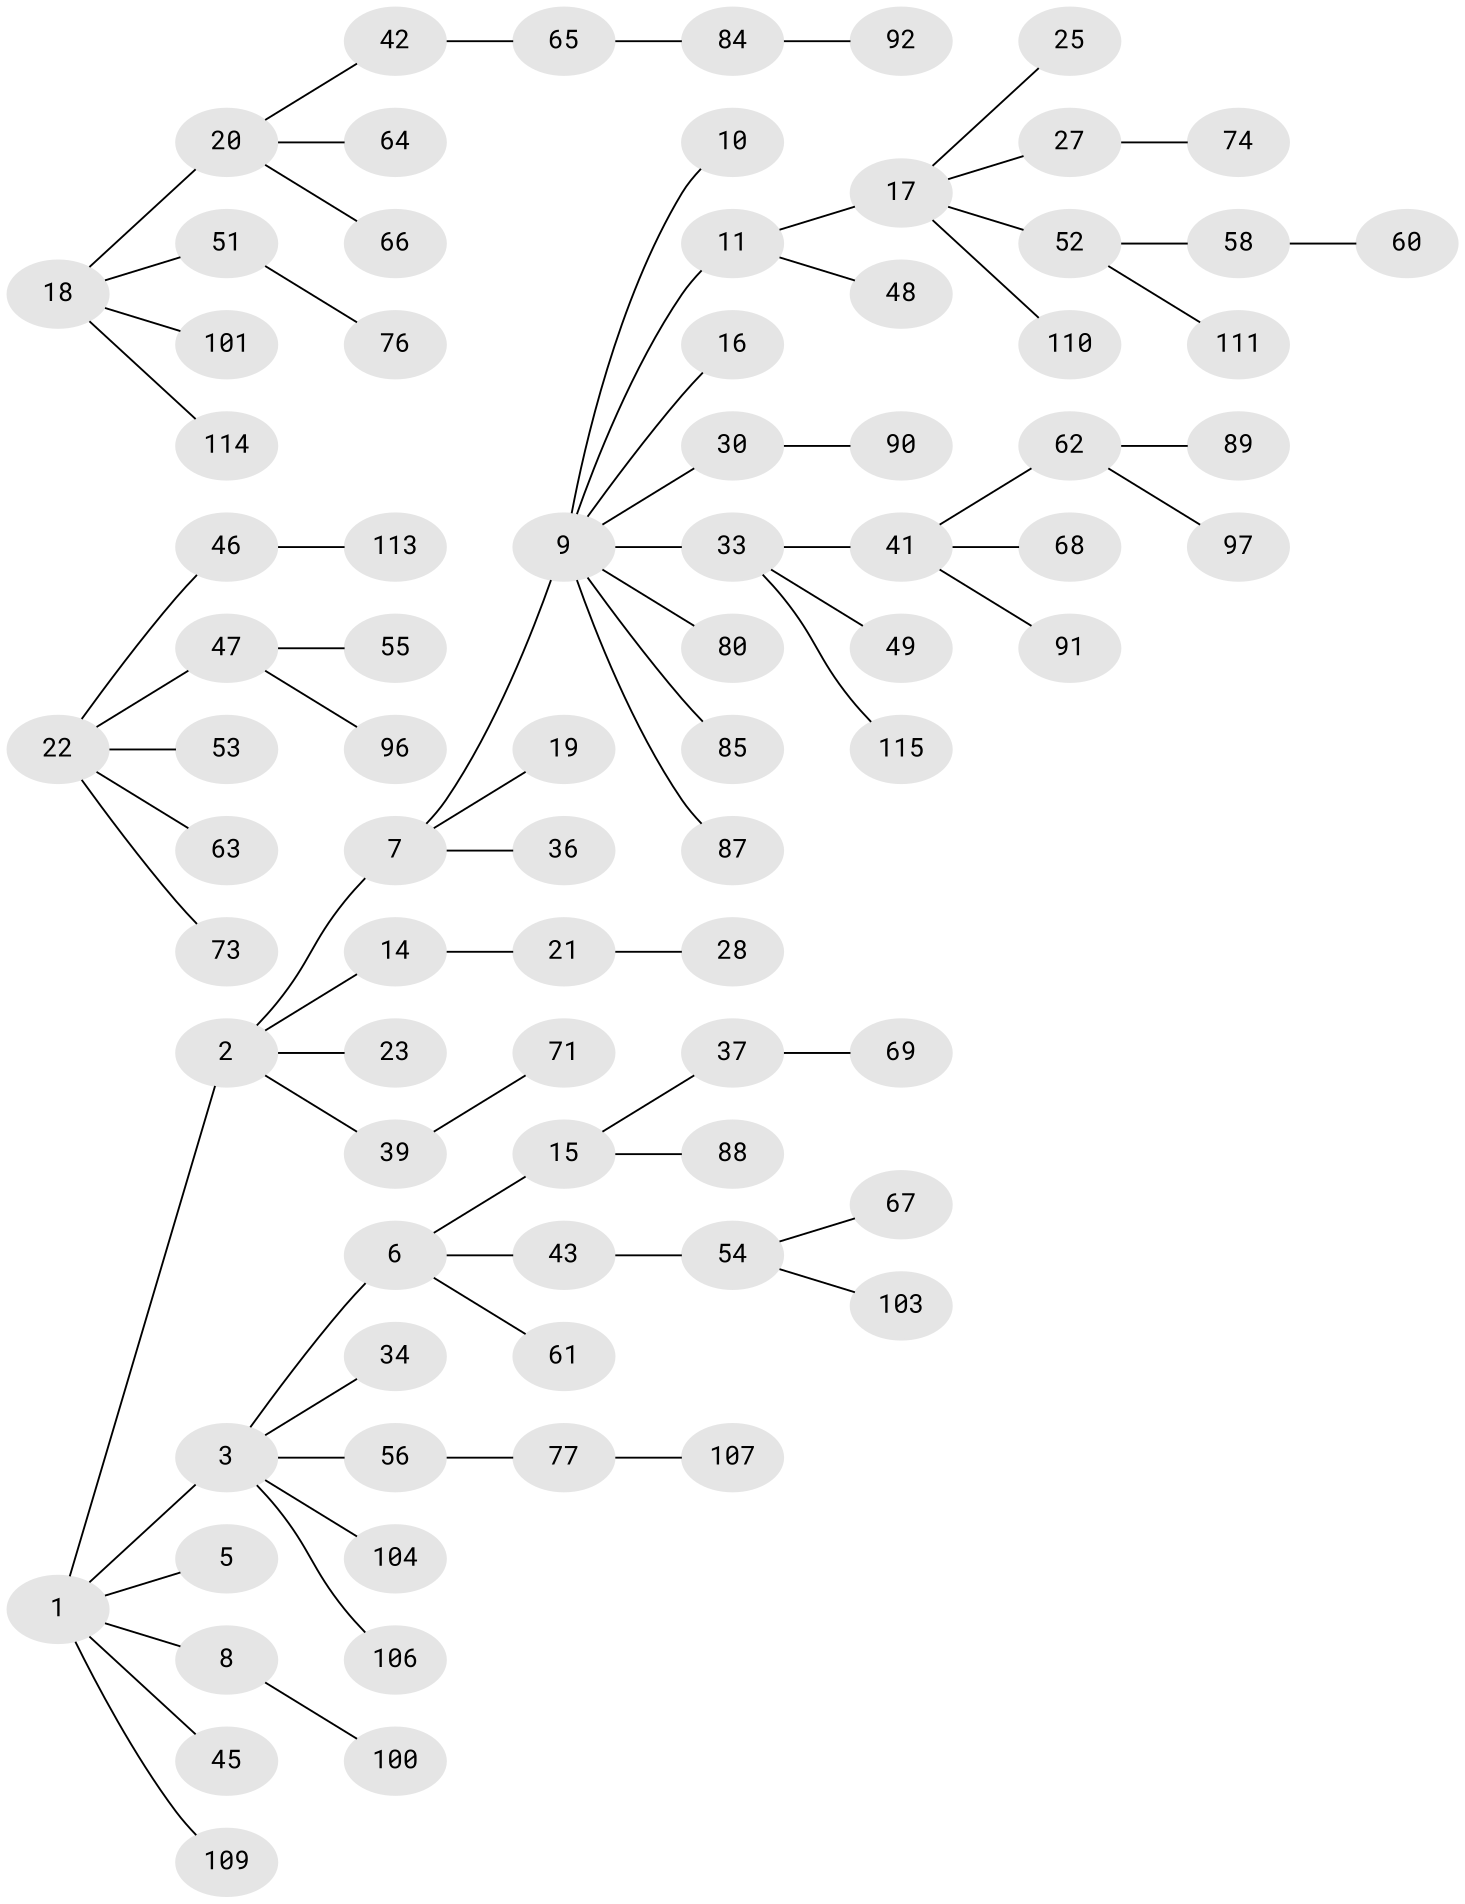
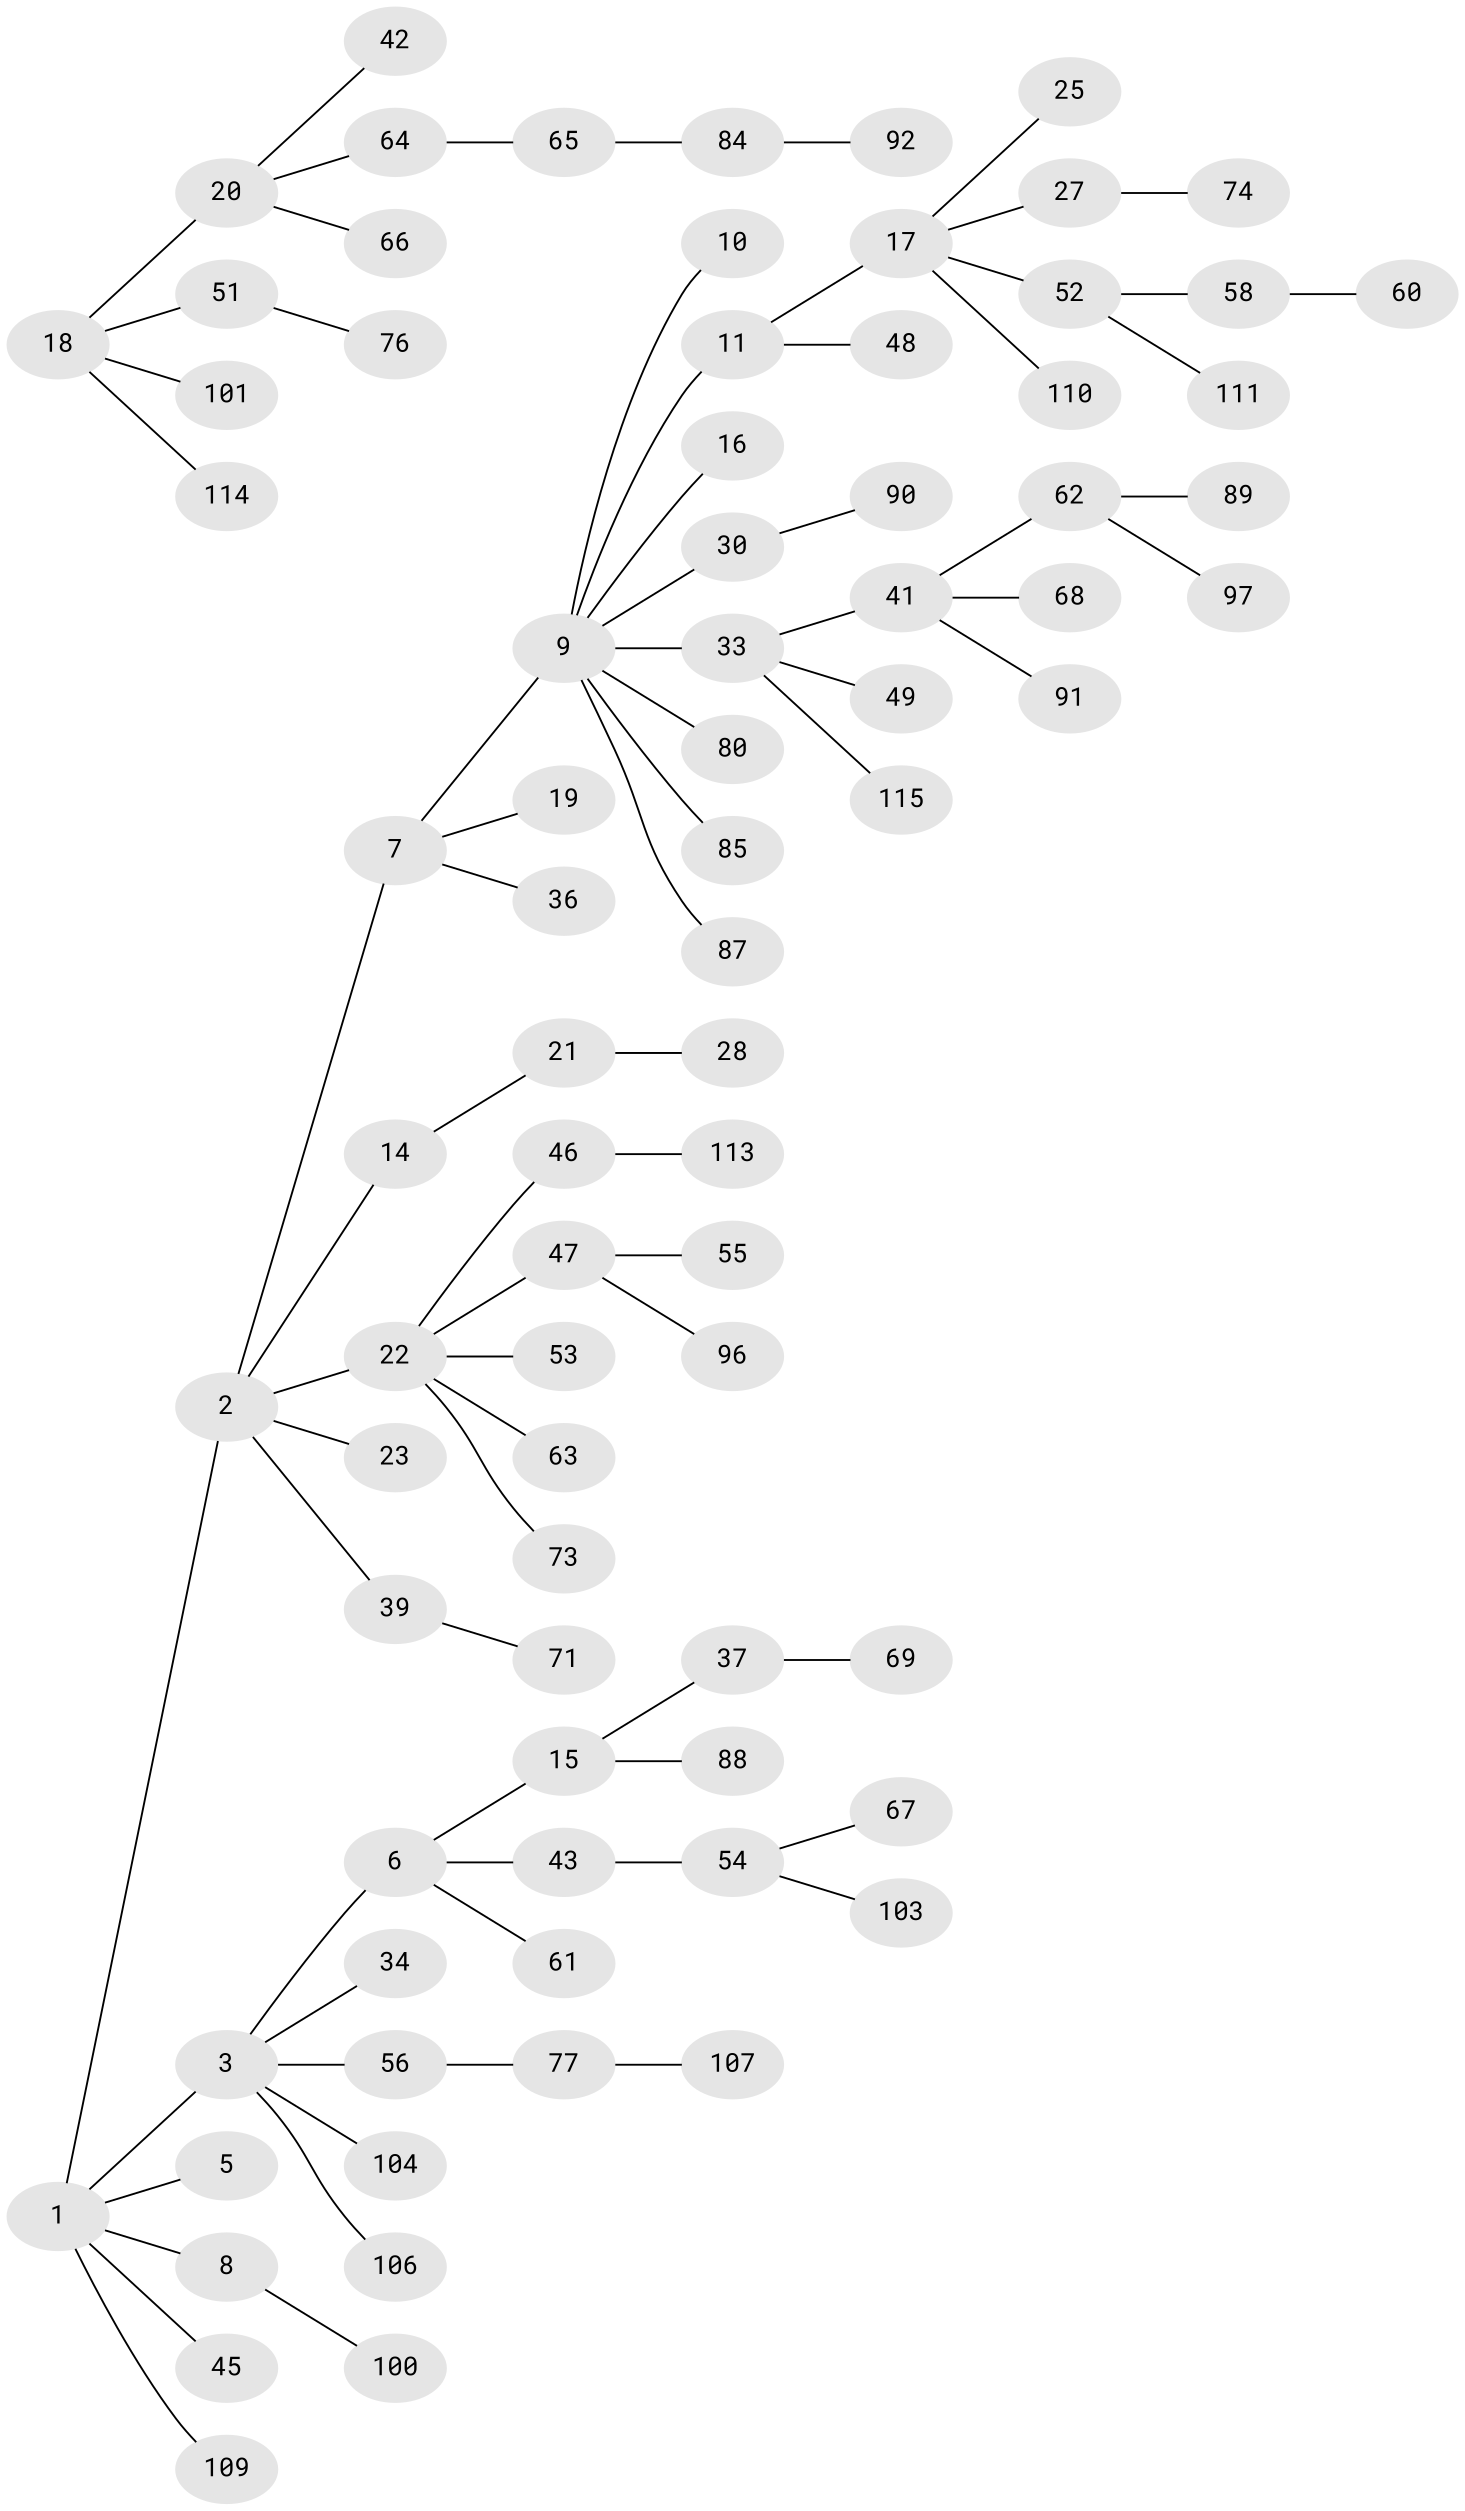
(480, 41) -> (480, 142)
none -> (311, 1382)
